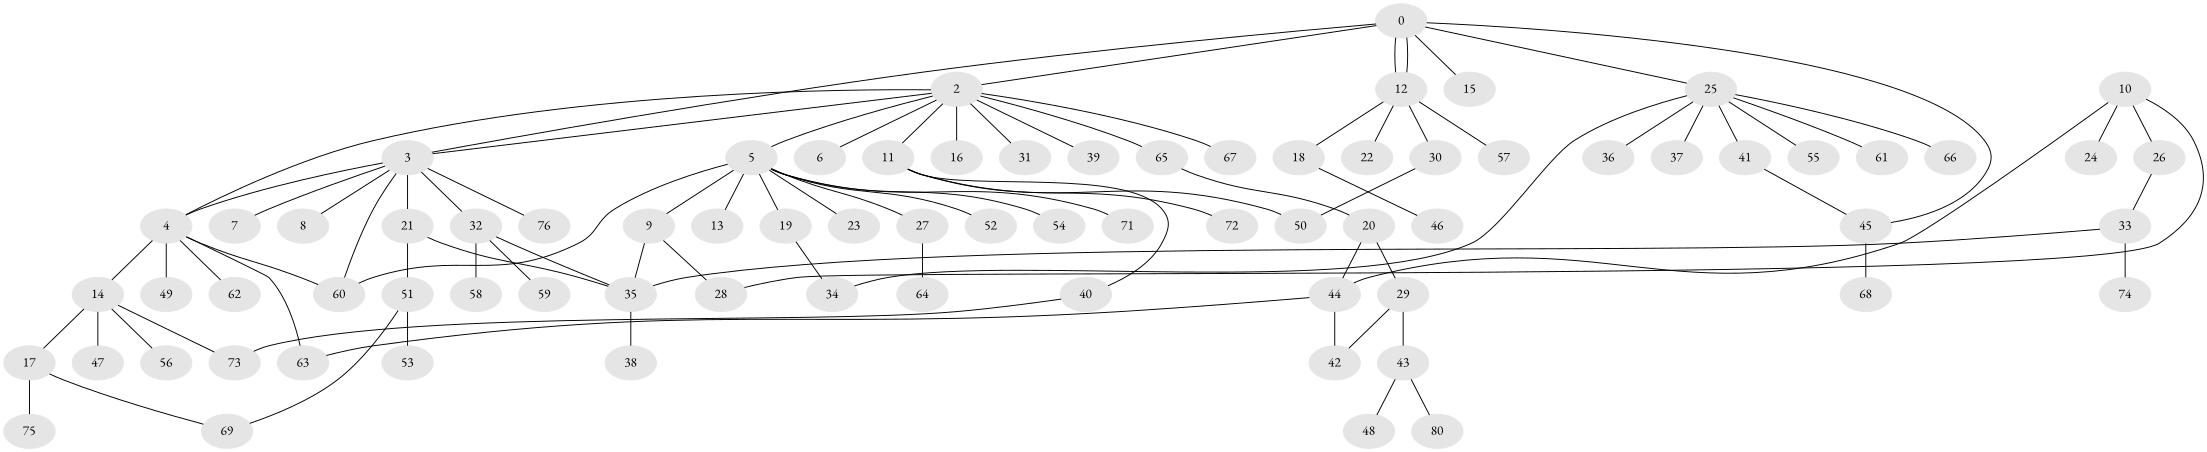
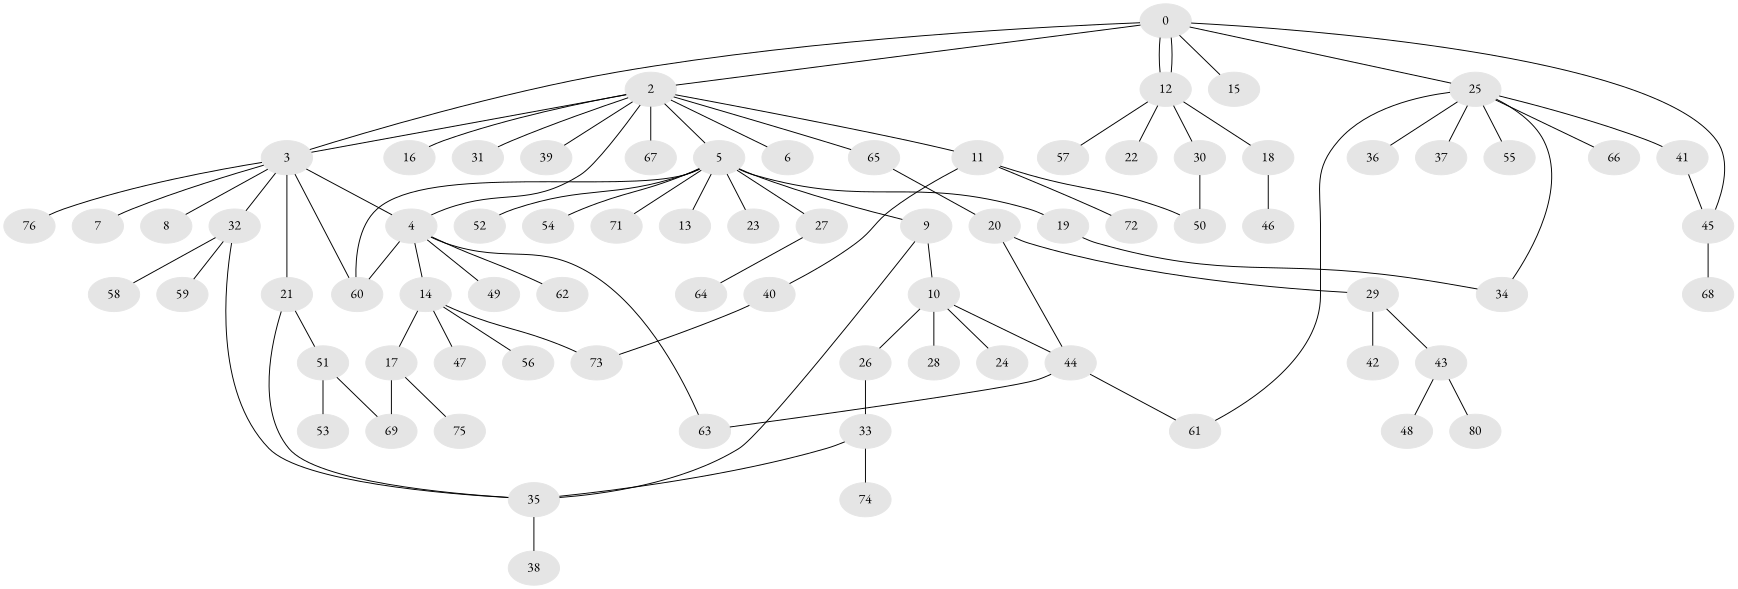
(685, 260) -> (930, 260)
(1335, 329) -> (1133, 397)
